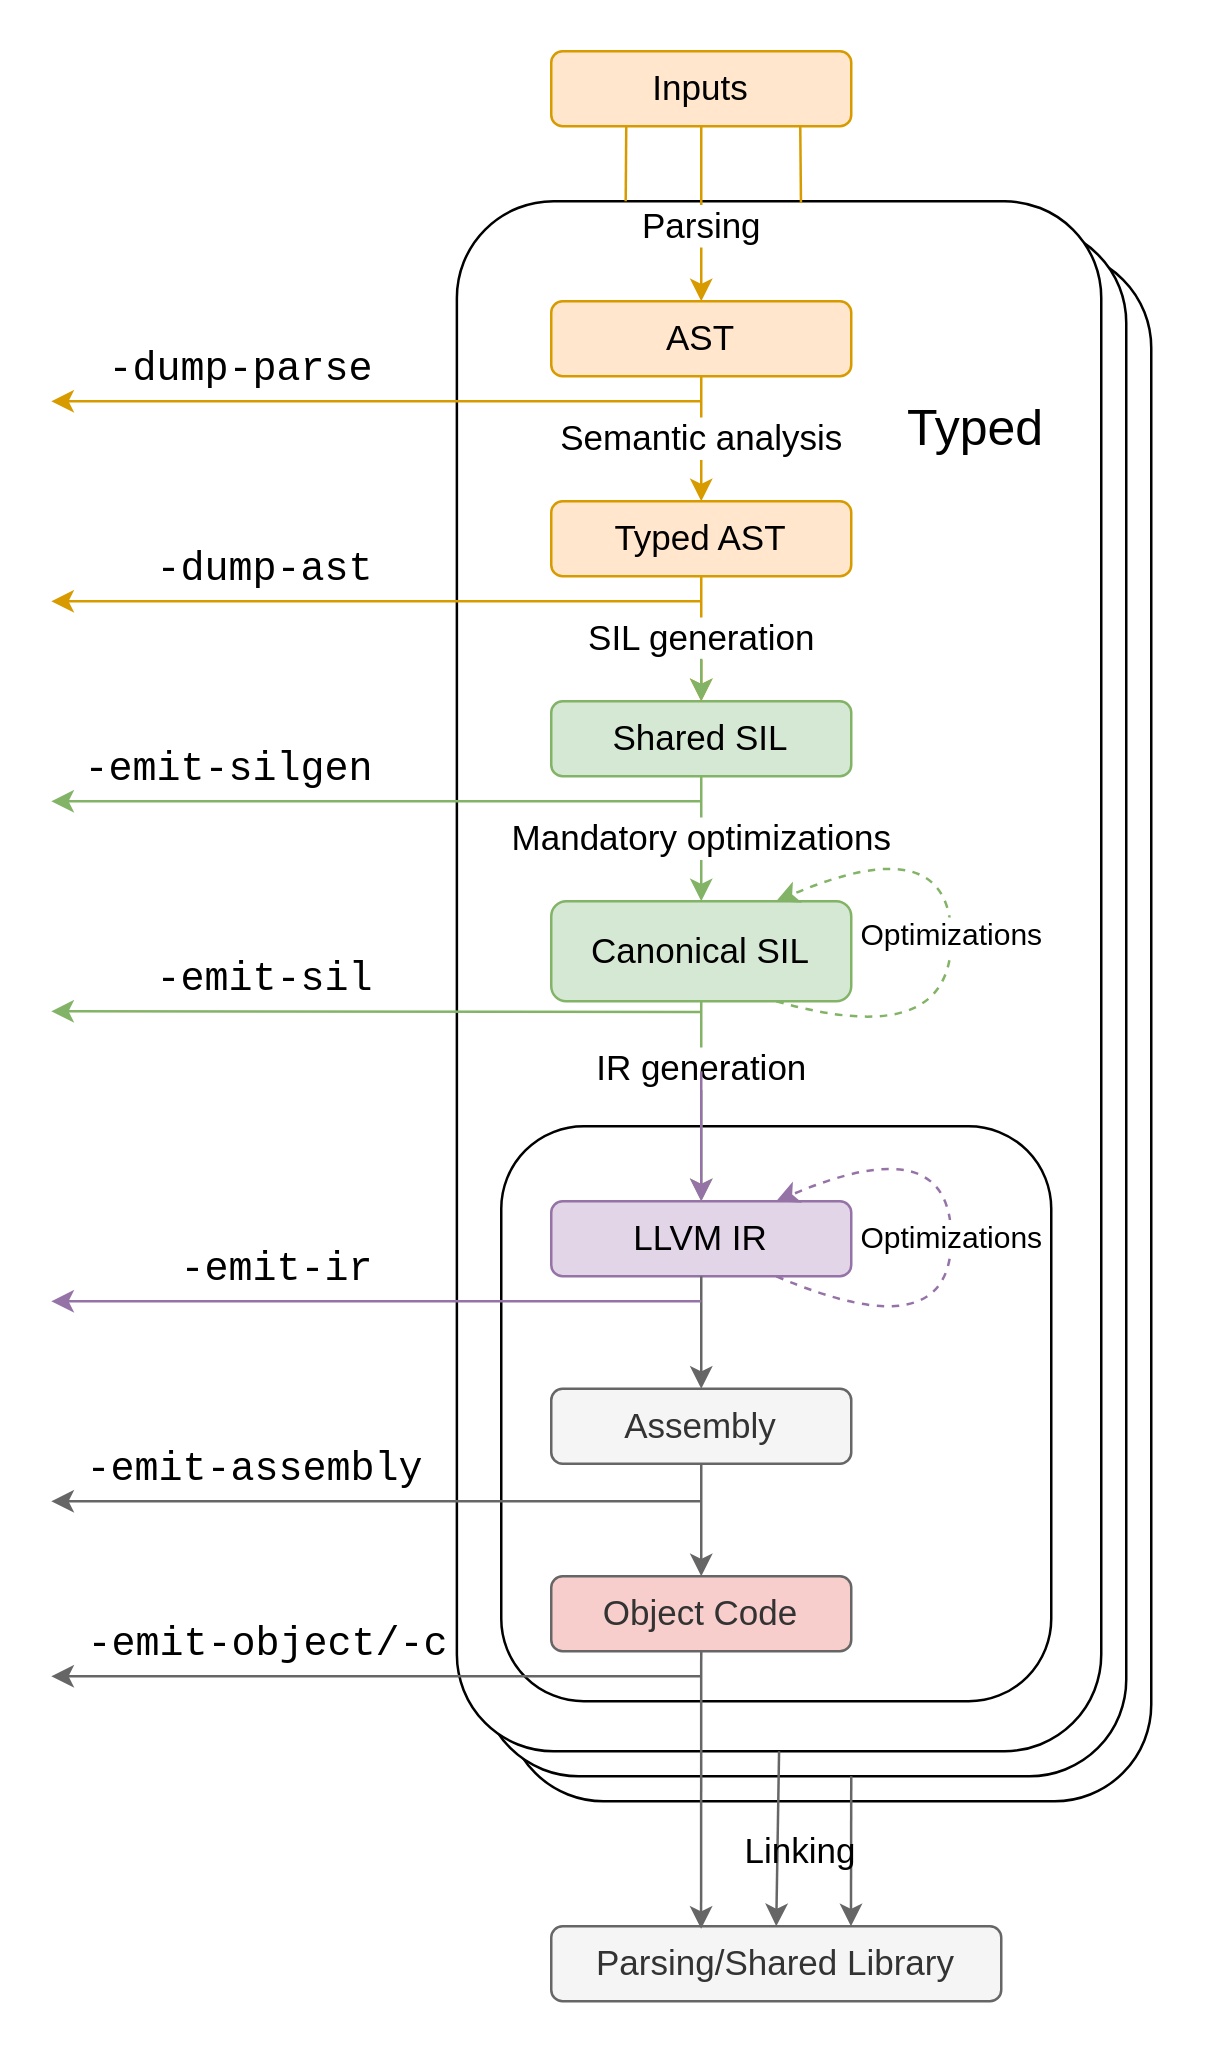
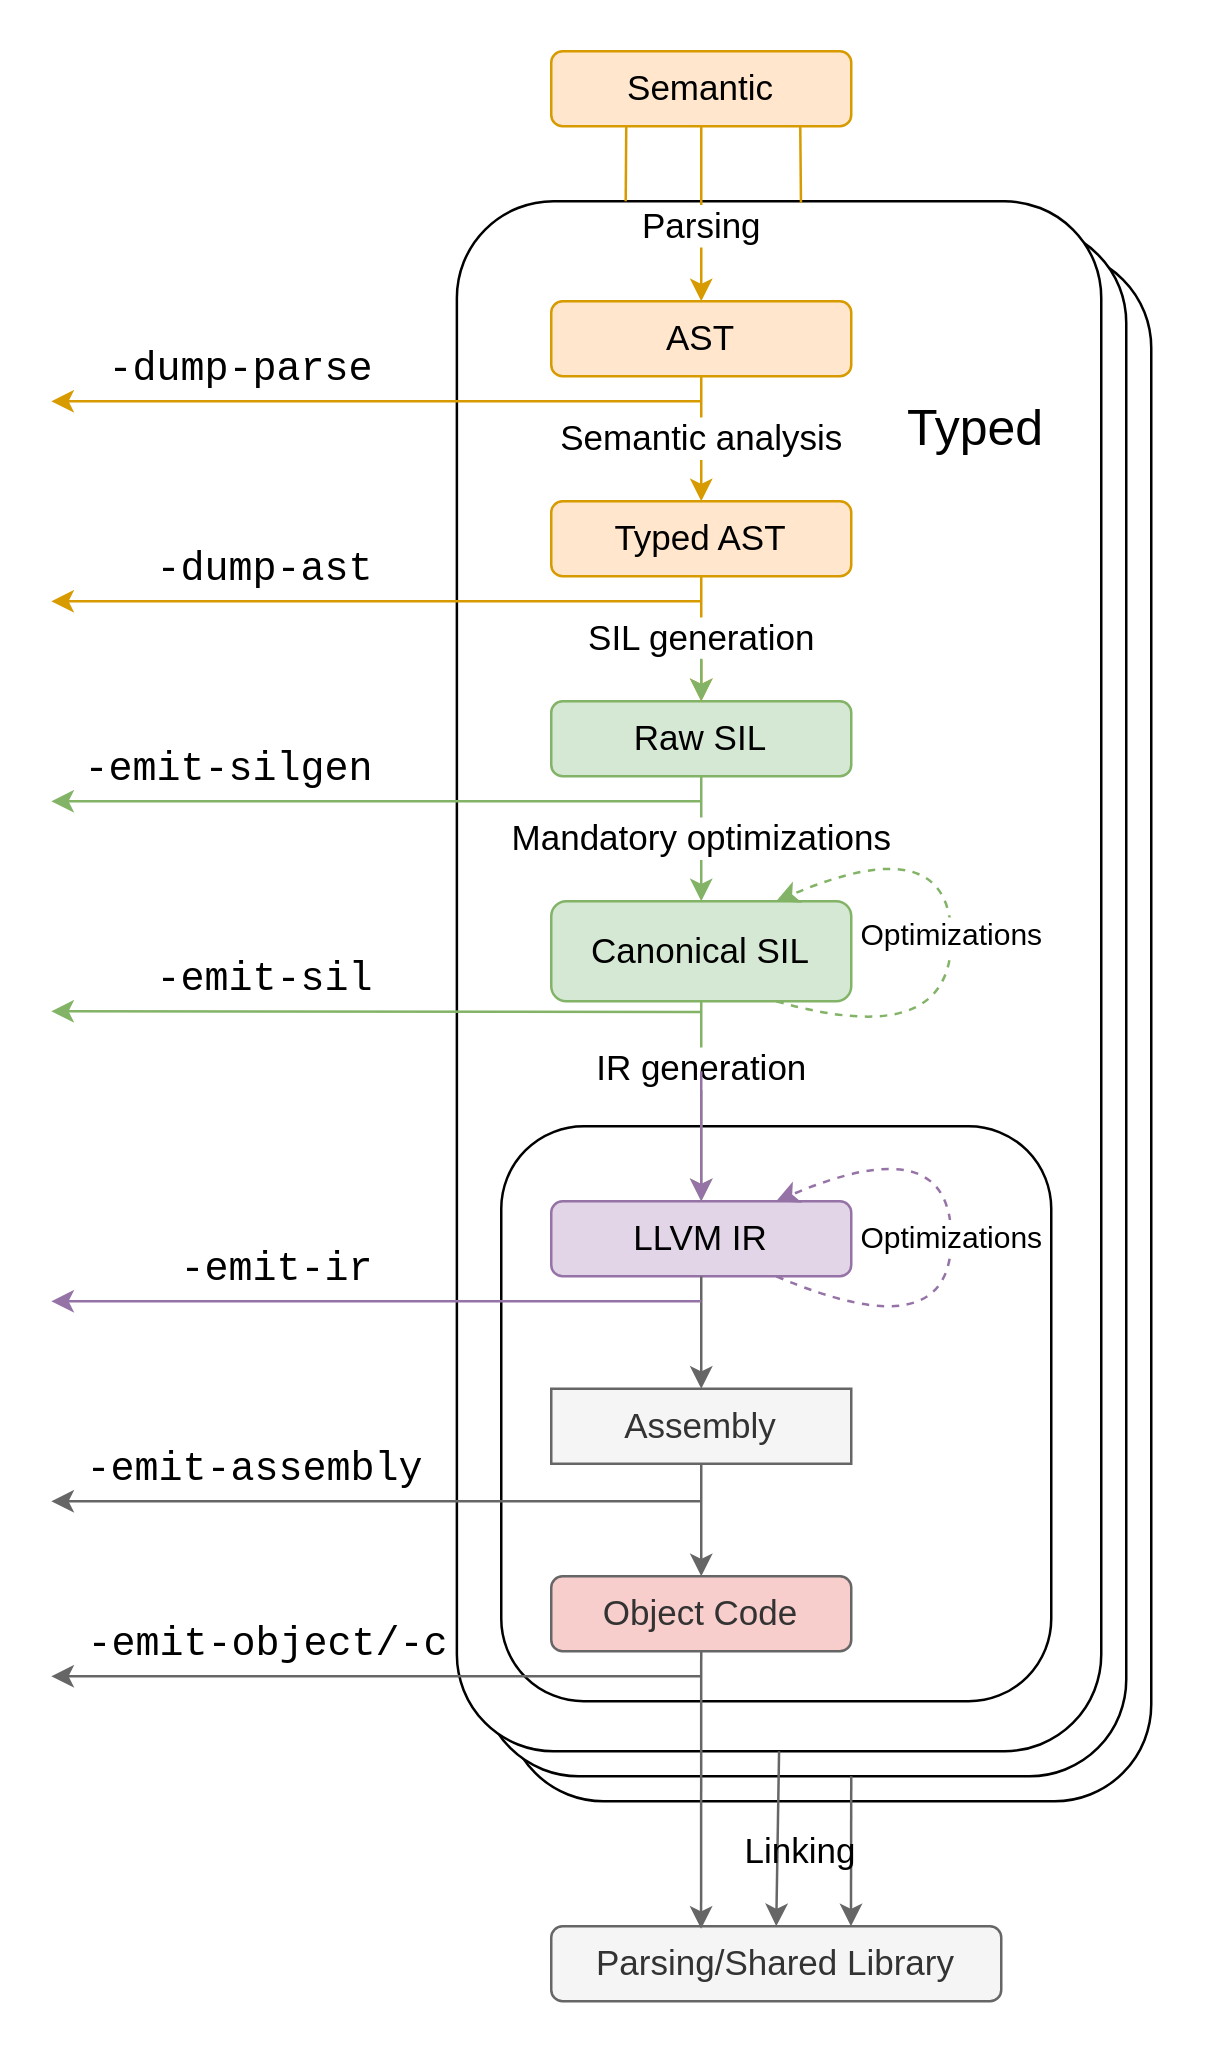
(701, 89) -> (701, 89)
(701, 739) -> (701, 739)
(701, 1426) -> (701, 1426)
